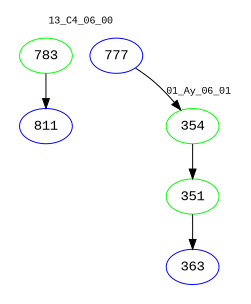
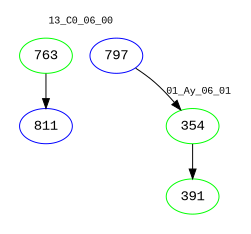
(81, 21) -> (81, 21)
(46, 56) -> (46, 56)
(116, 56) -> (116, 56)
(193, 197) -> (193, 197)
(193, 267) -> none
